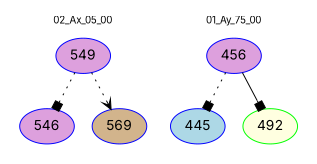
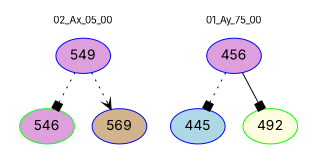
(47, 126) -> (47, 126)
